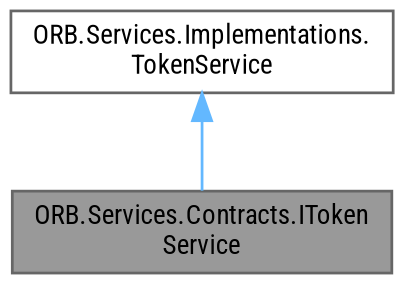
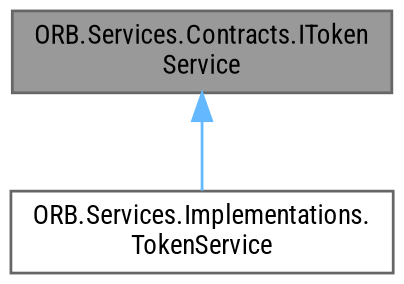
(202, 156) -> (202, 156)
